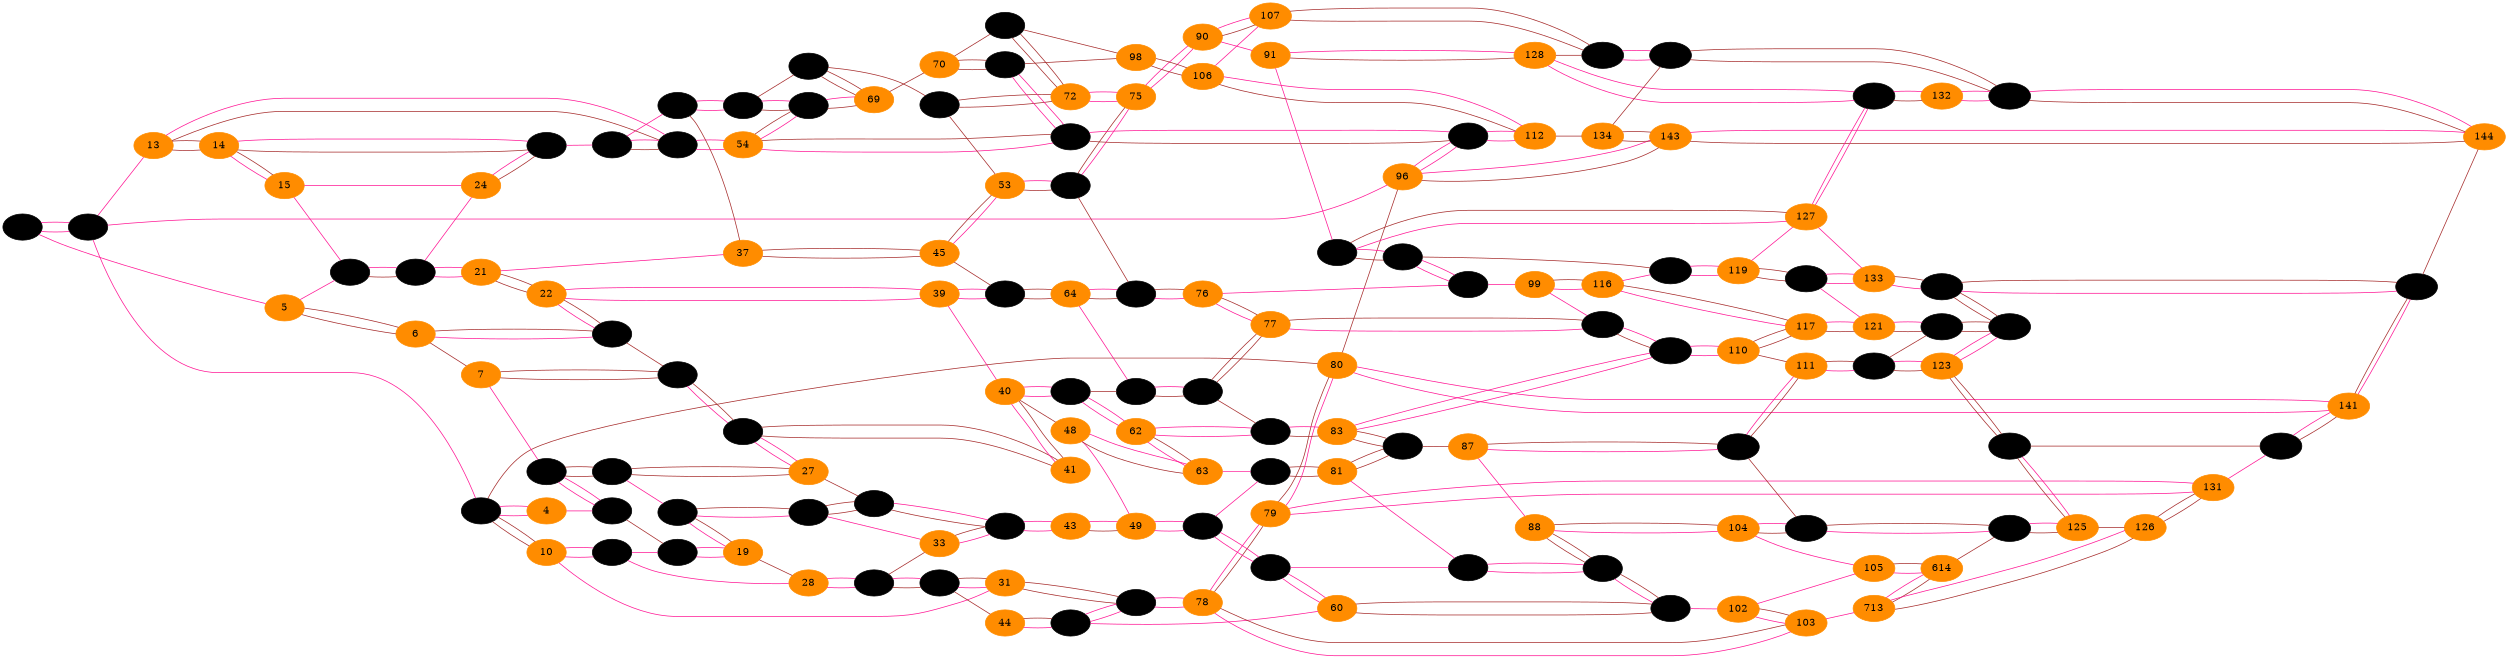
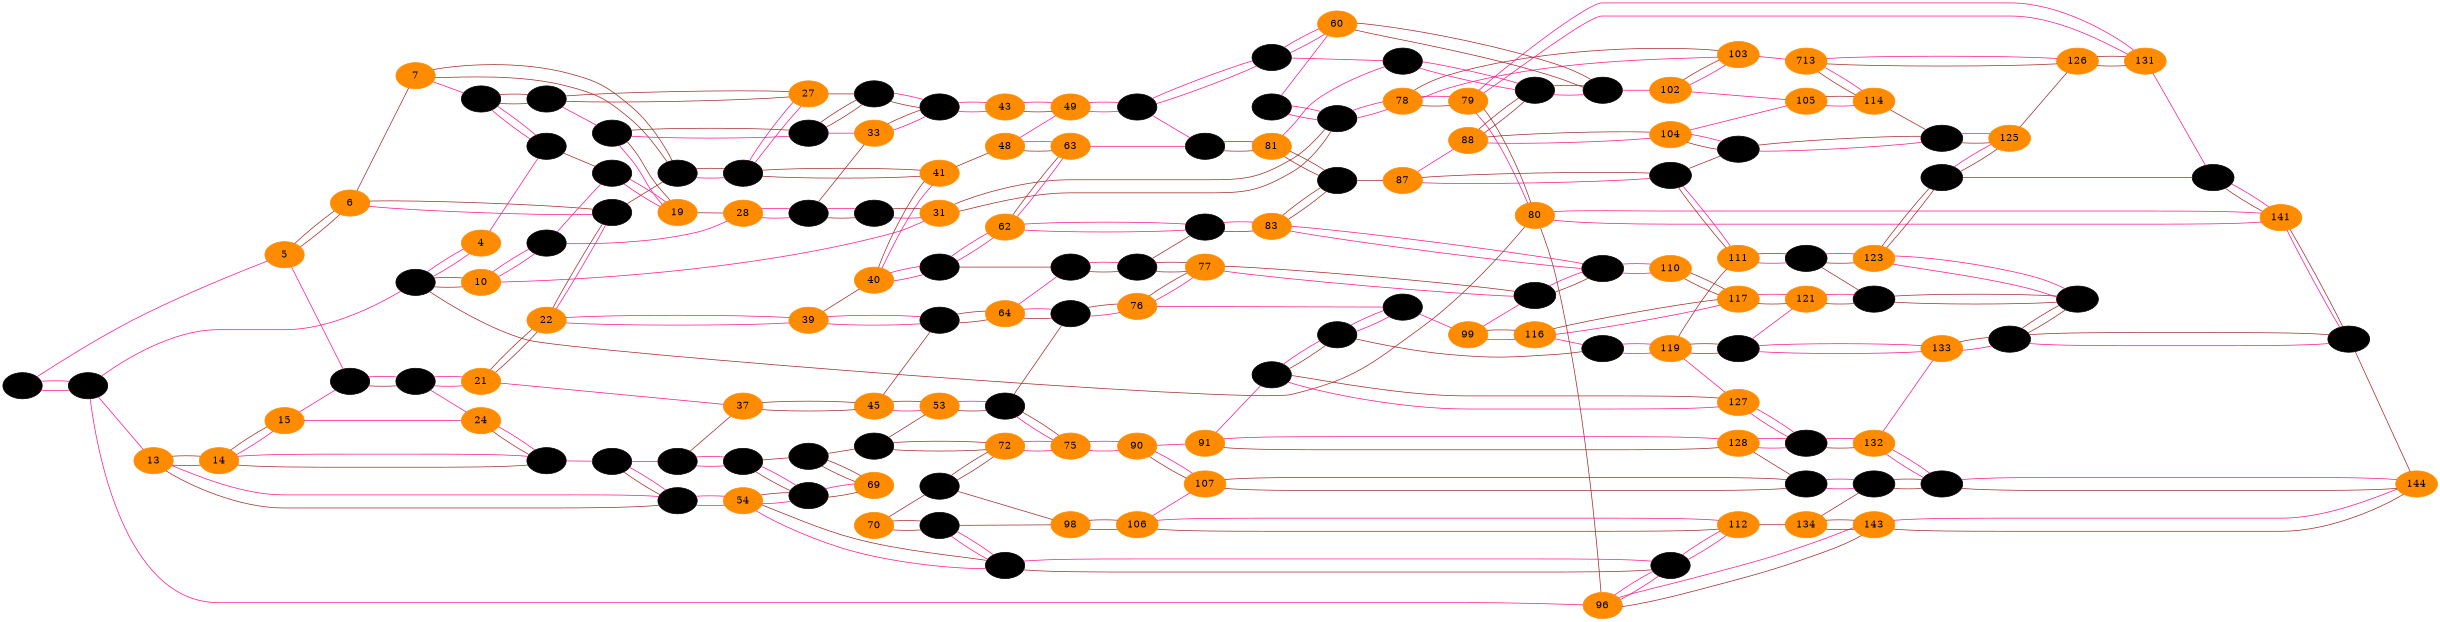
(909, 81) -> none
(1840, 248) -> (1908, 396)
(972, 343) -> (841, 300)
(1772, 358) -> (1705, 297)
(1038, 411) -> (972, 160)
(1942, 568) -> (1874, 101)
(1005, 623) -> none
